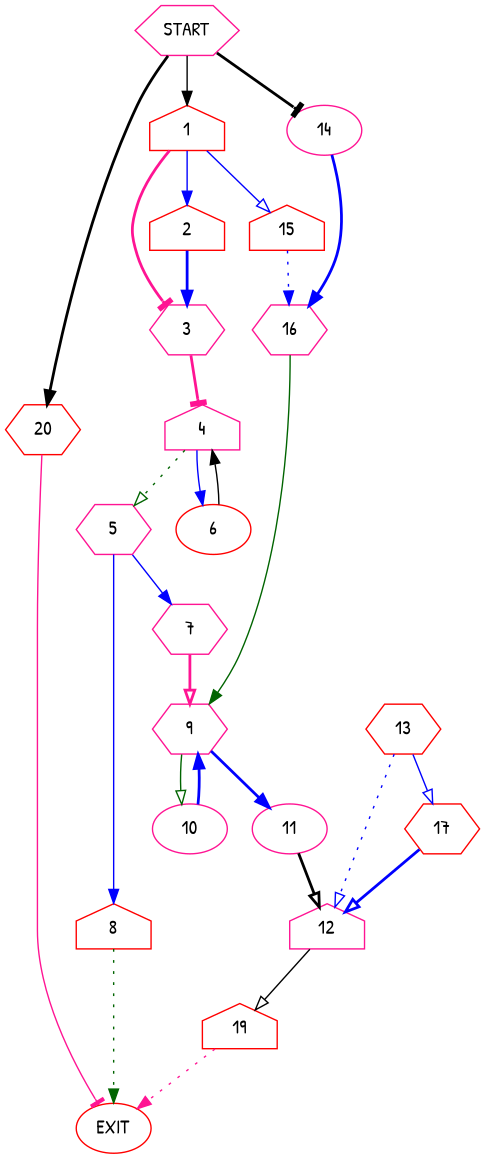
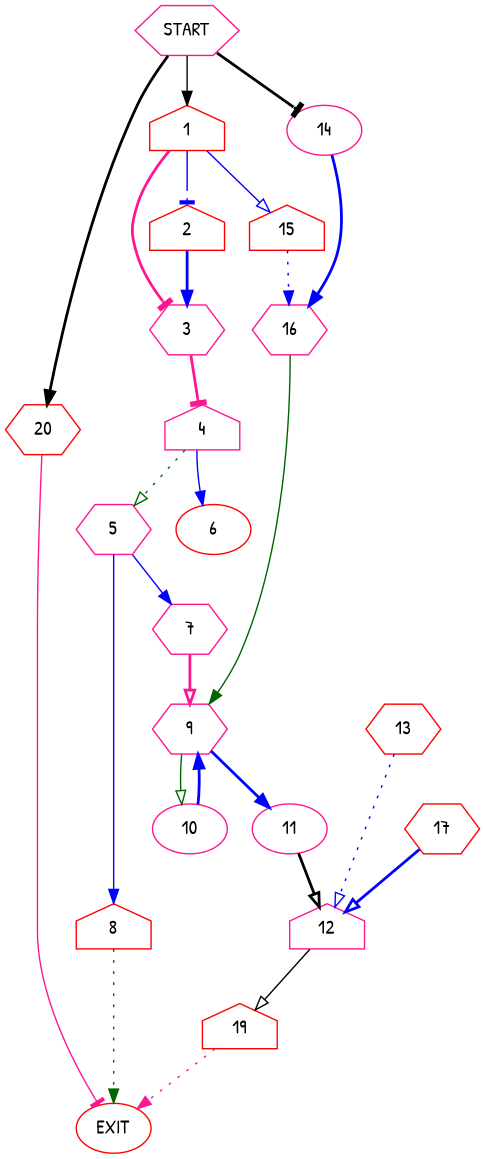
(187, 171) -> (187, 171)
(218, 484) -> none
(420, 773) -> none
